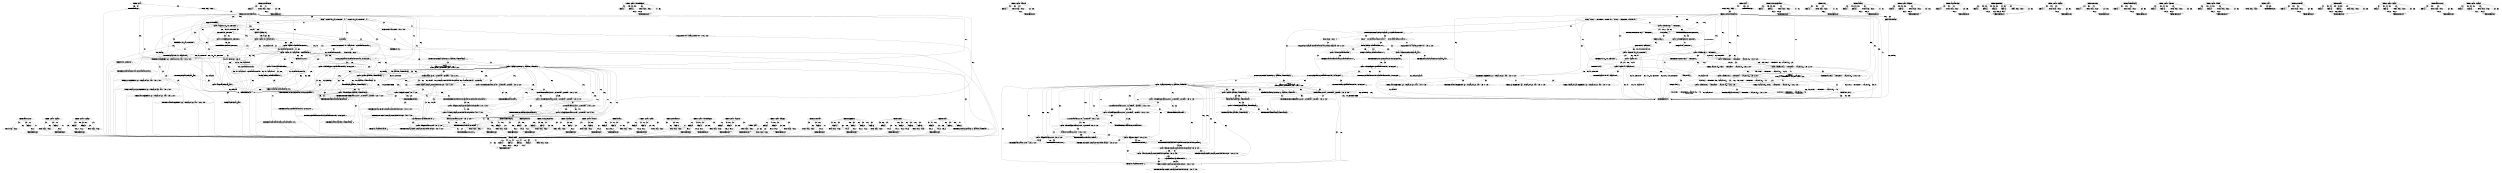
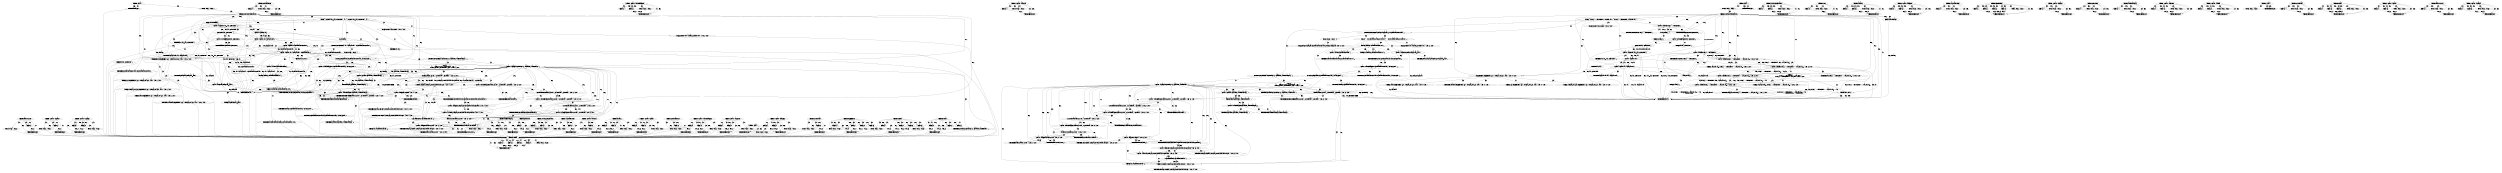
none -> (1601, 26)
none -> (434, 132)
(1104, 135) -> (1062, 135)
